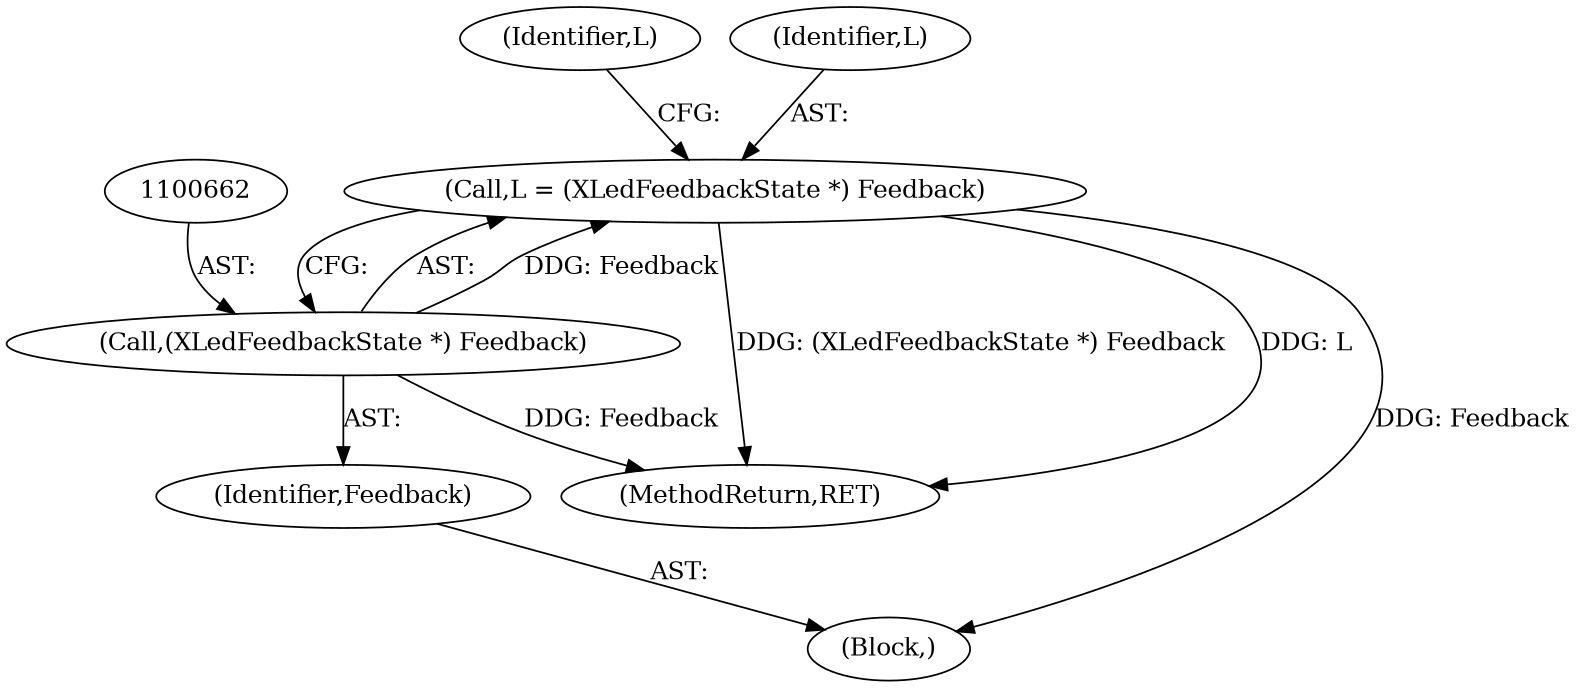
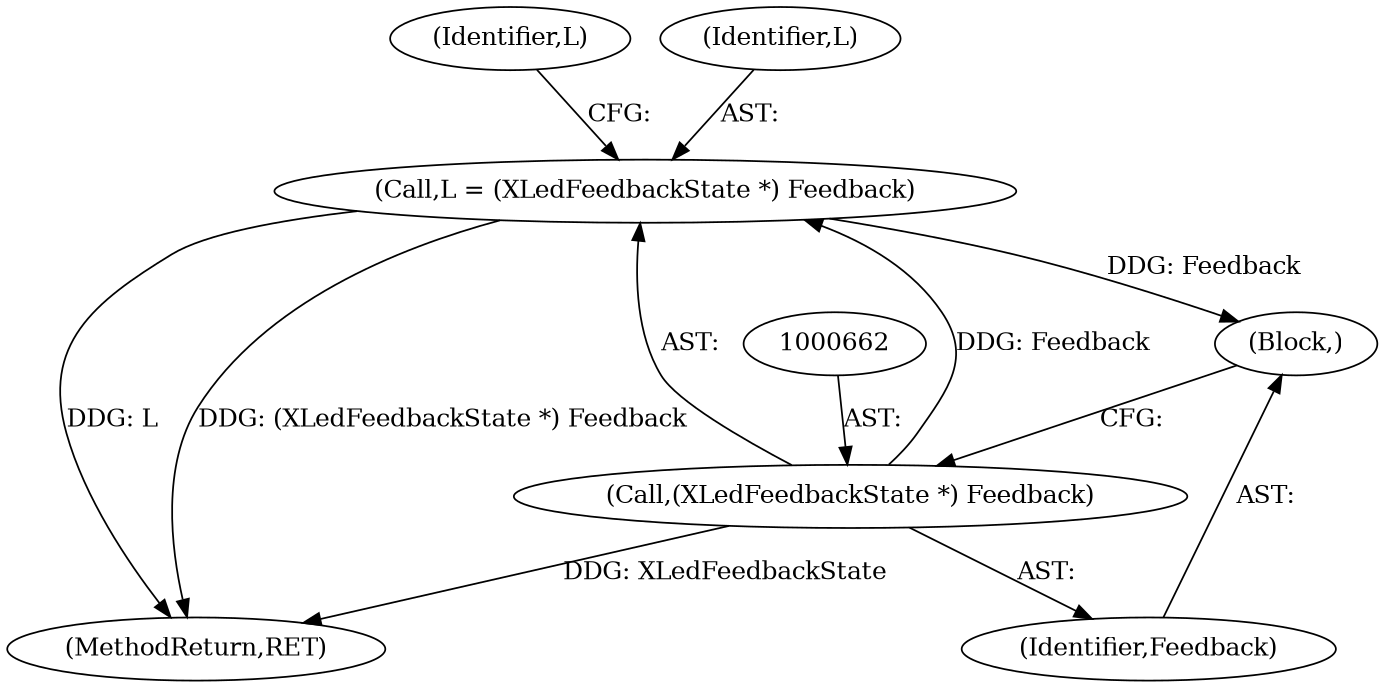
(196, 191) -> (835, 344)
(338, 233) -> (1095, 413)
(621, 420) -> (725, 573)
